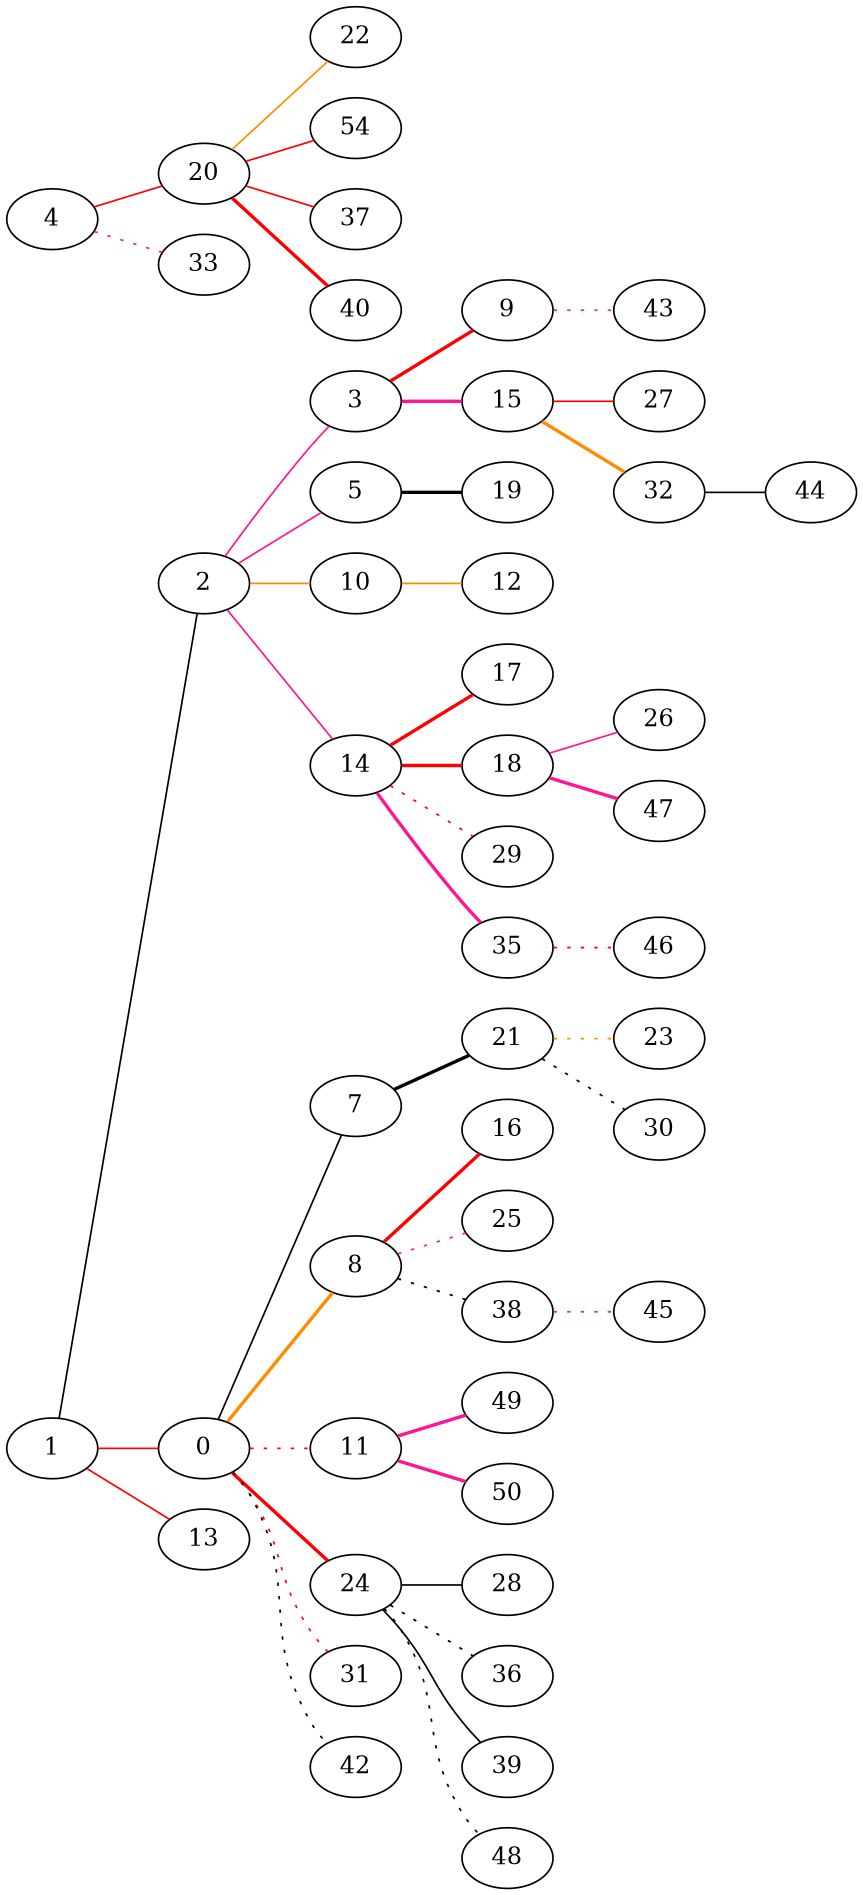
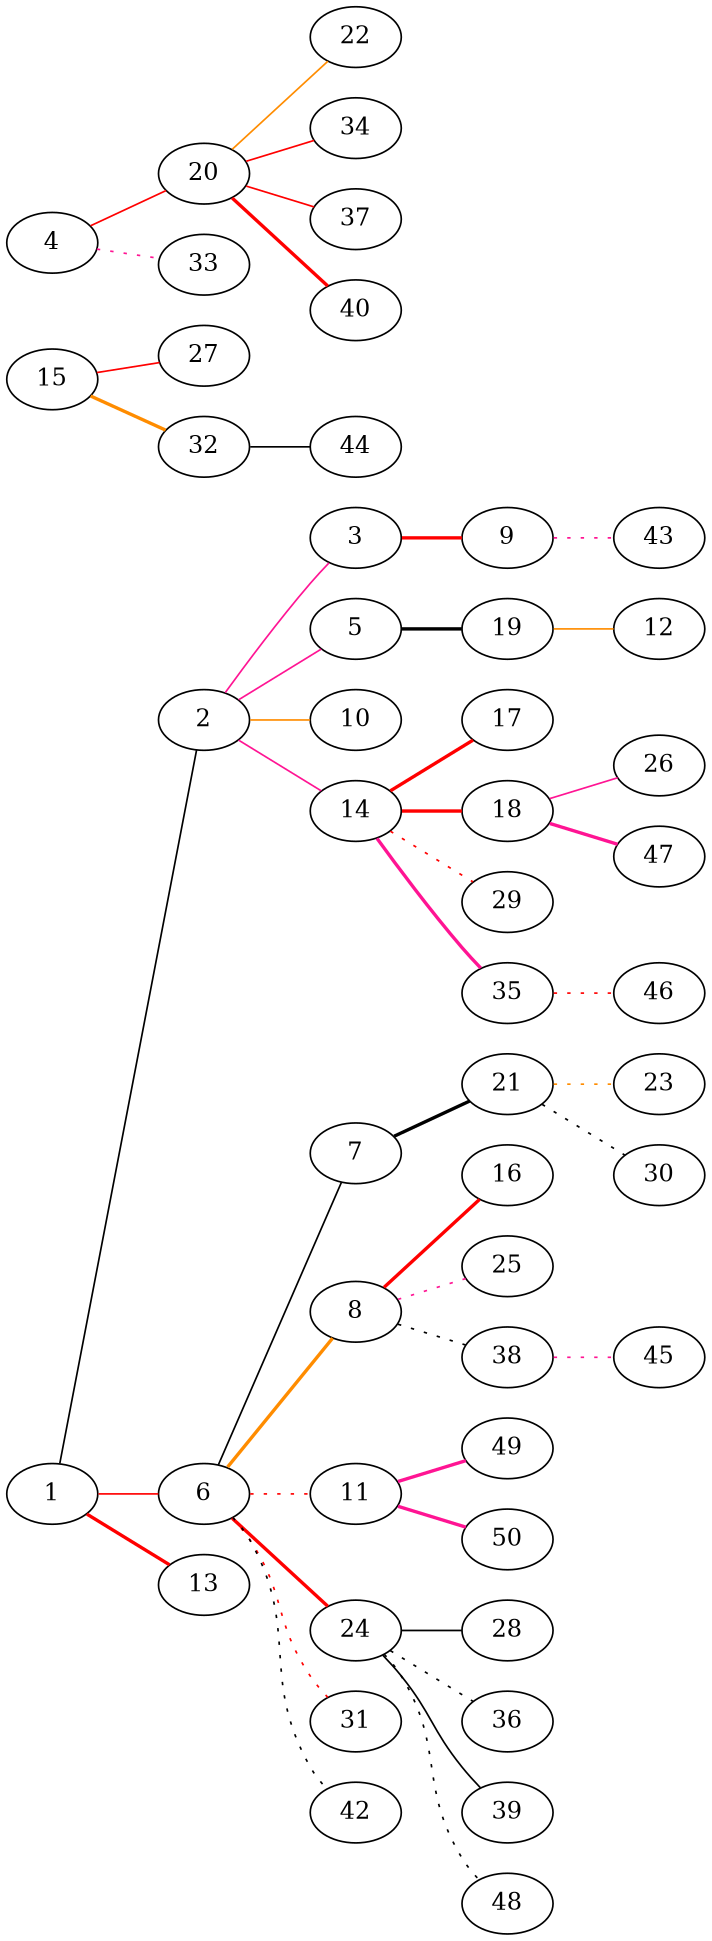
(356, 128) -> (356, 128)
(432, 401) -> none
(432, 583) -> (584, 629)
(204, 1448) -> (204, 1494)
(128, 1494) -> (128, 1539)
